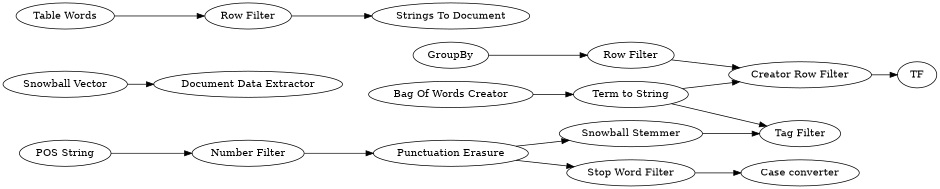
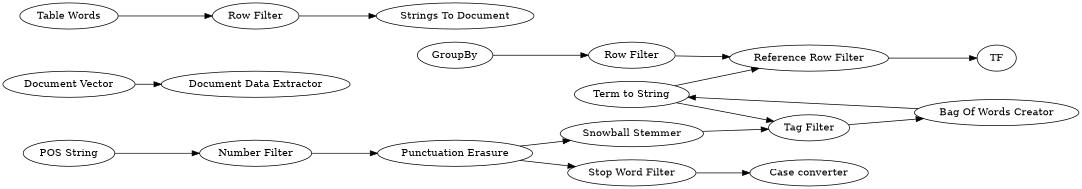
(800, 75) -> (809, 58)
(65, 84) -> (69, 84)
none -> (882, 122)
